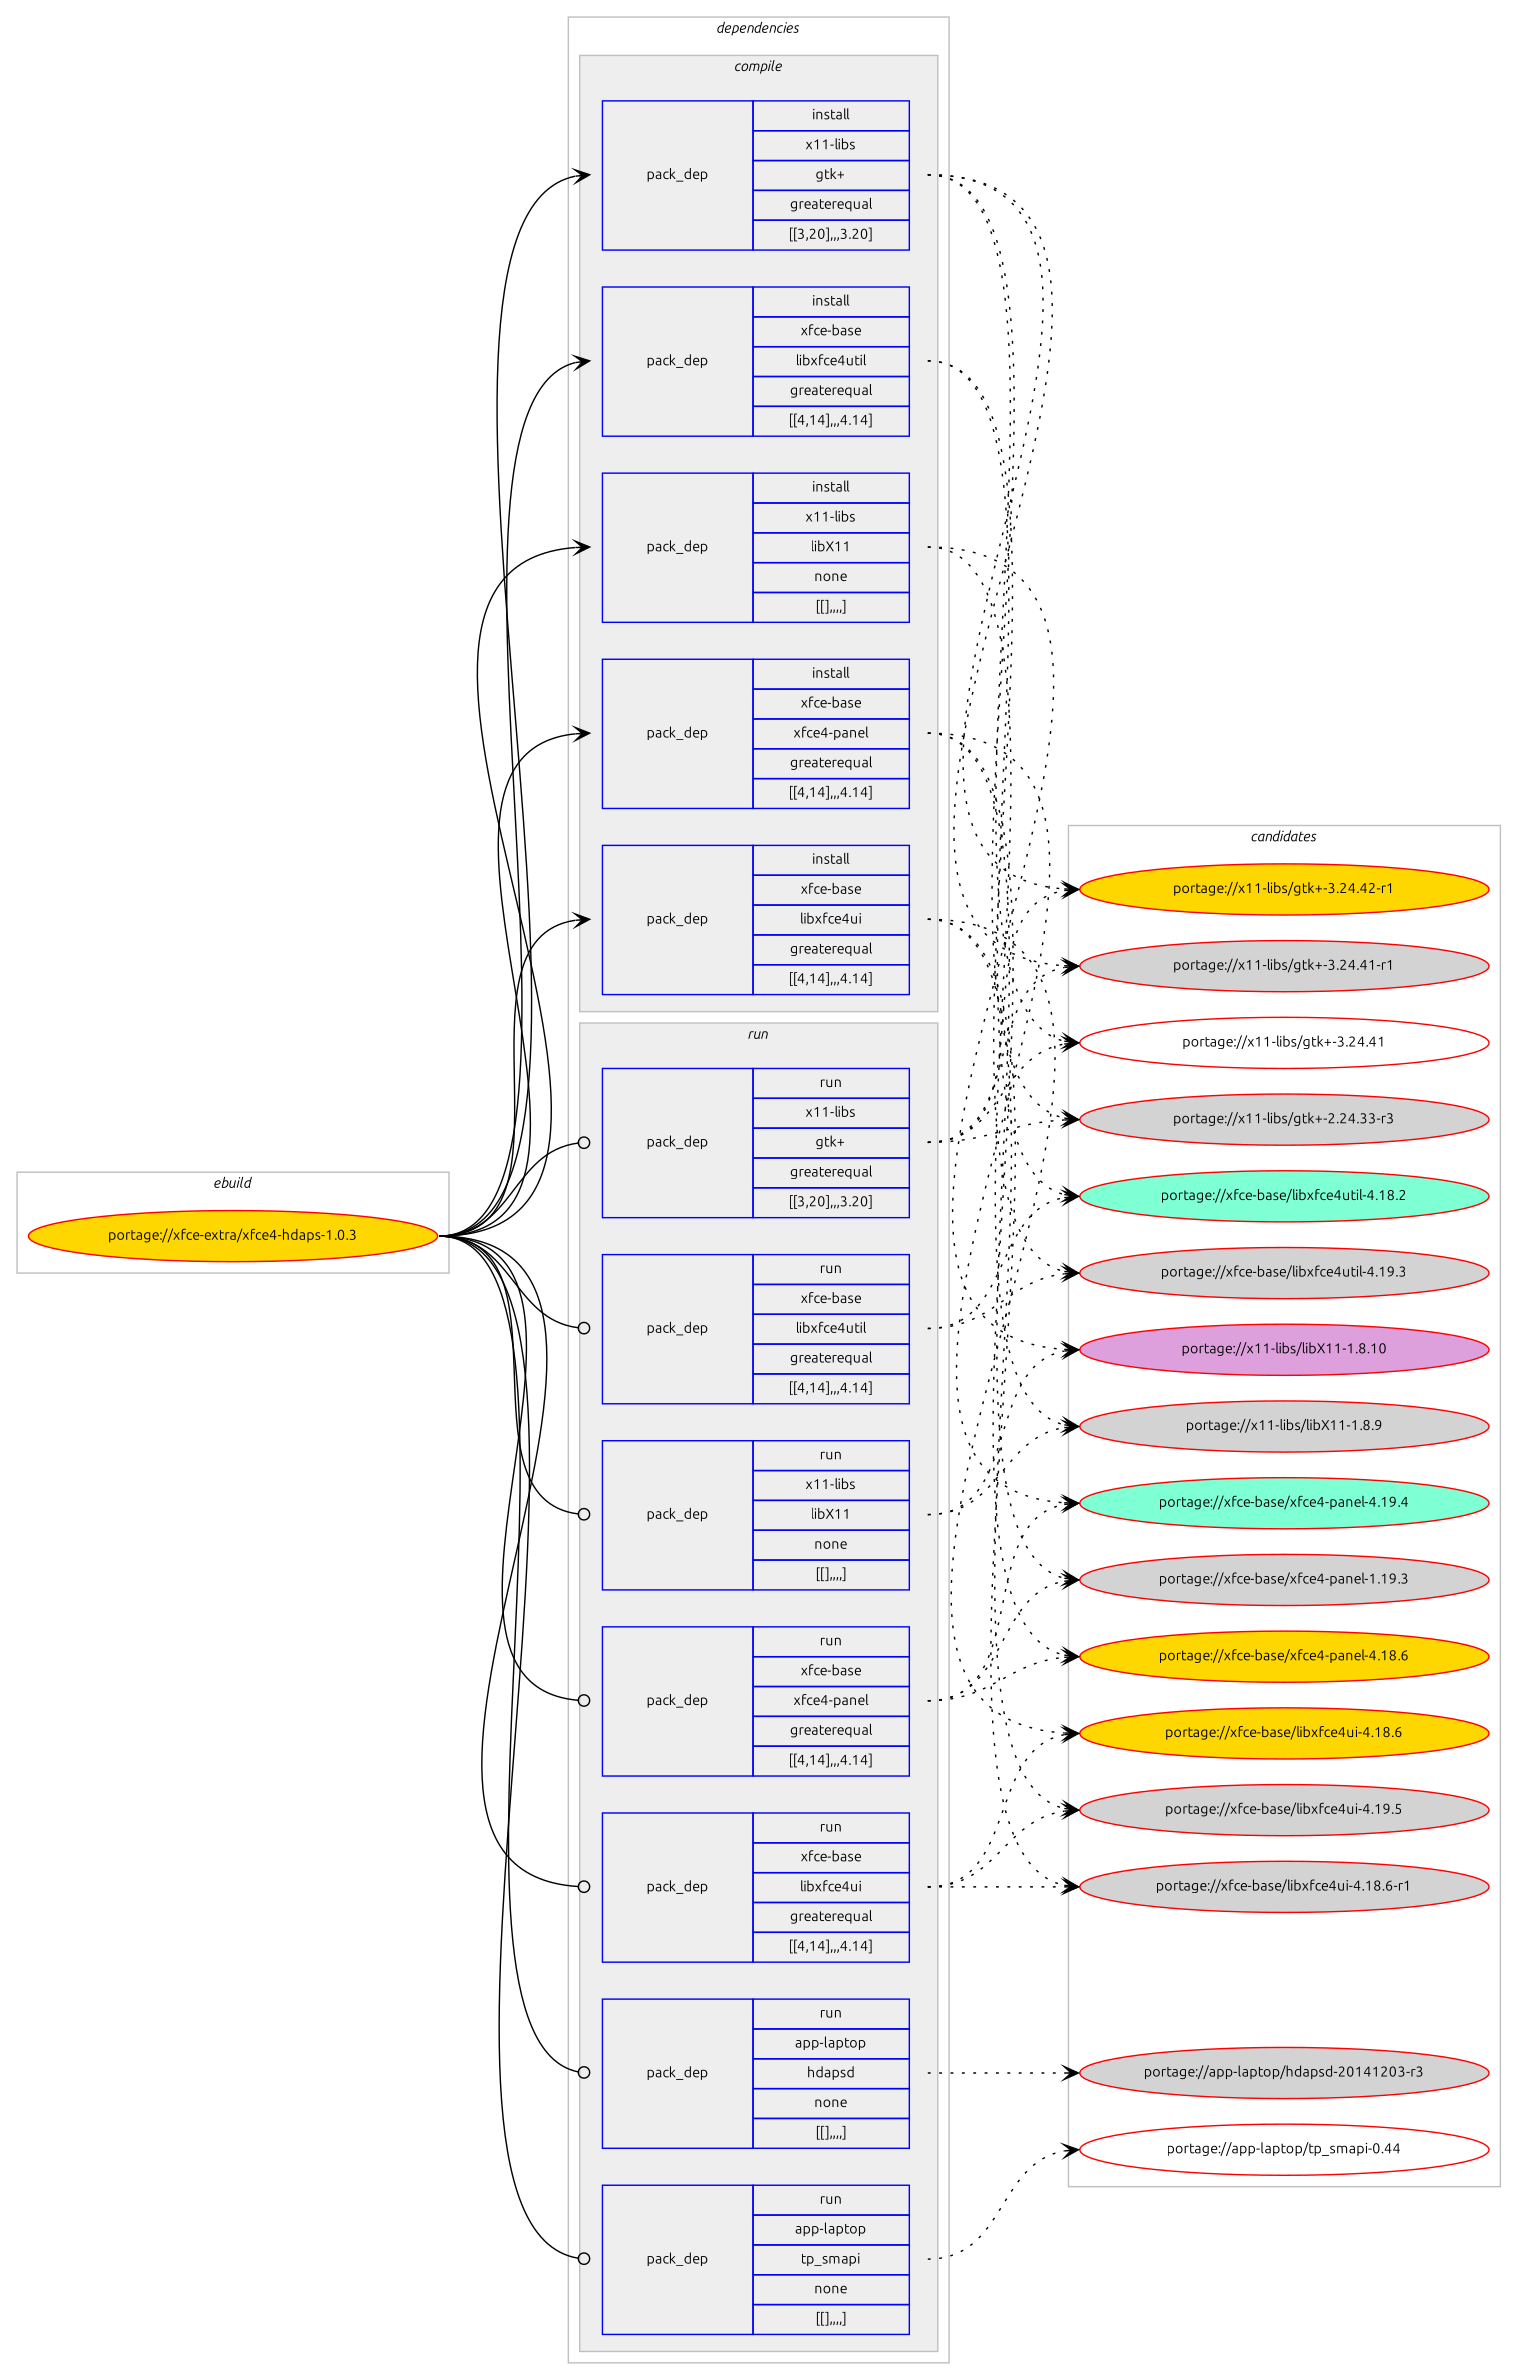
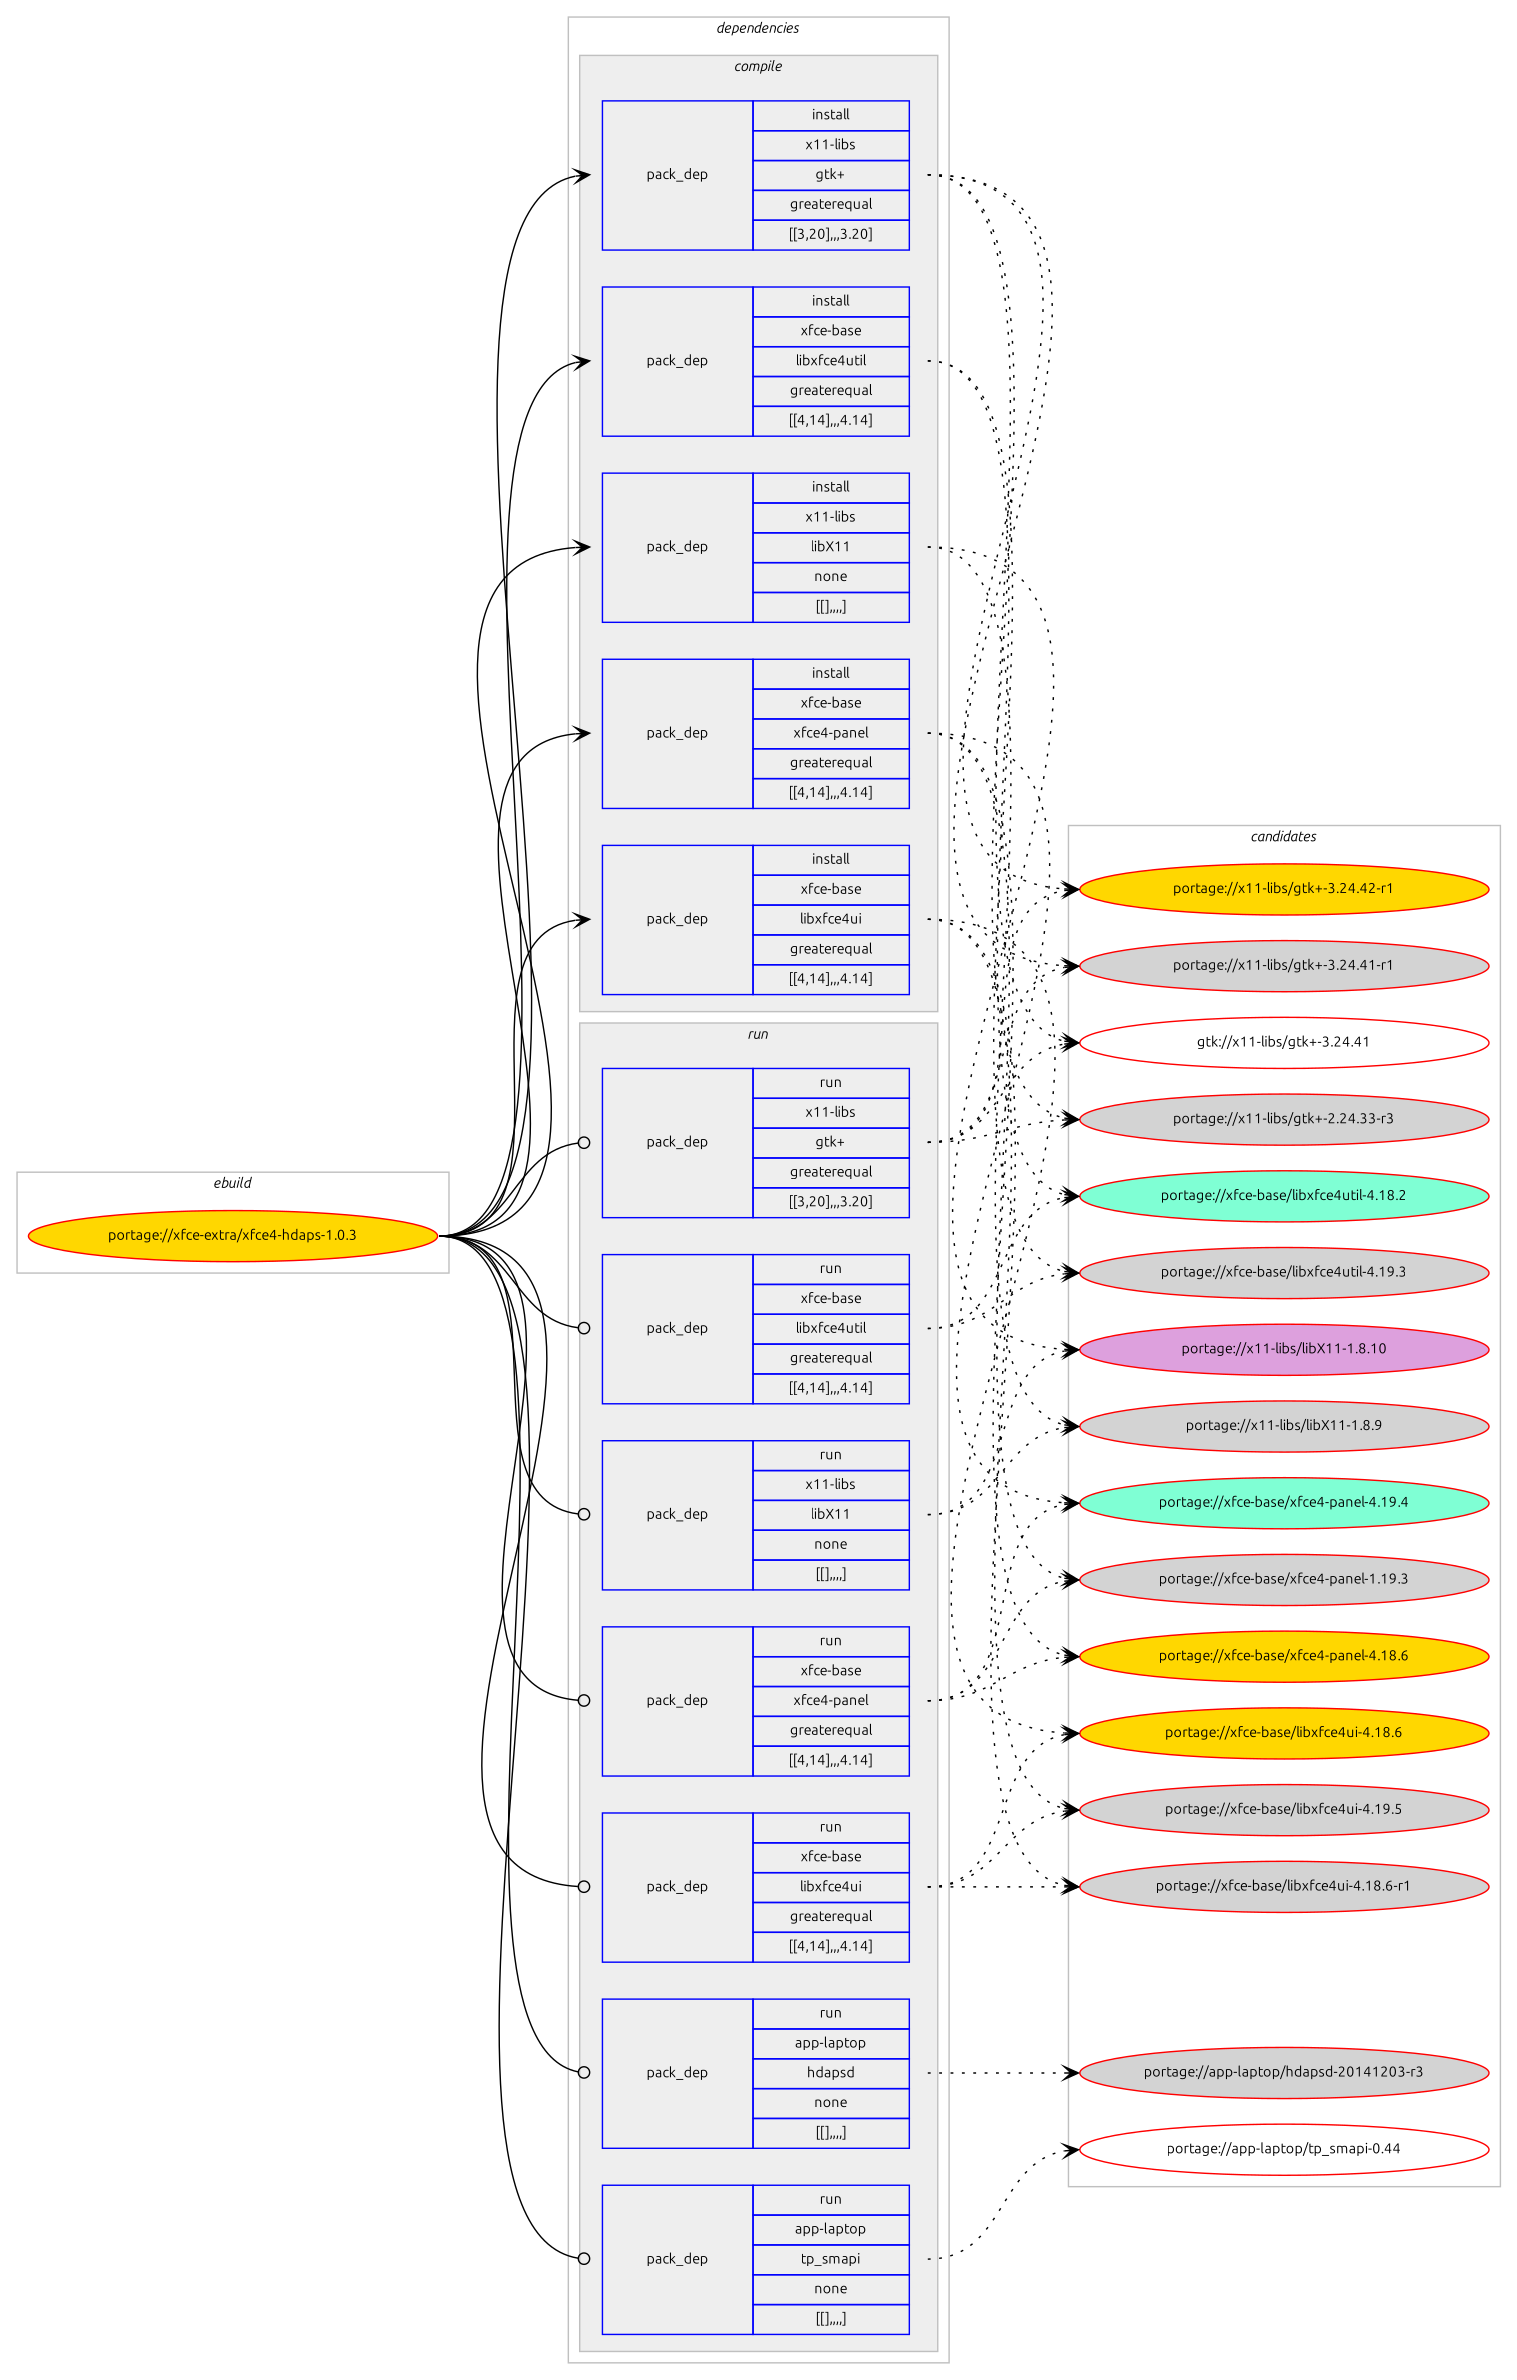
(1284, 1043) -> (1284, 1043)
